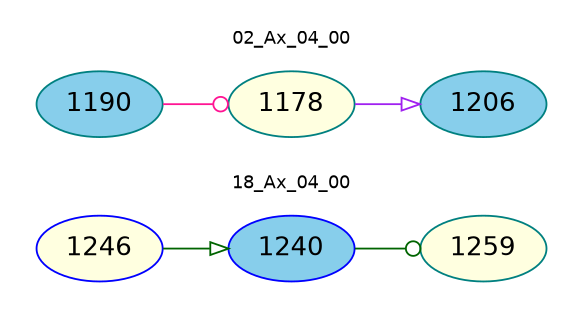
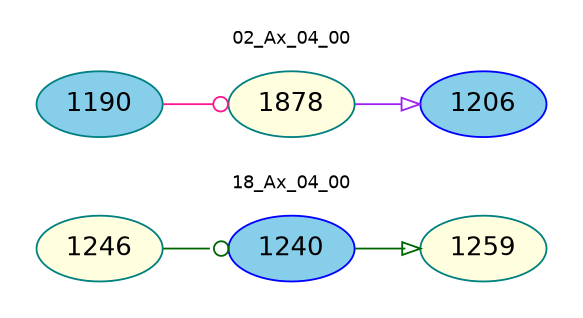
(292, 104) -> (292, 104)
(483, 104) -> (483, 104)
(100, 249) -> (100, 249)
(186, 249) -> (186, 249)
(380, 249) -> (380, 249)
